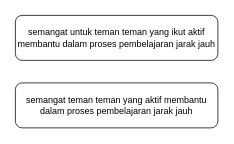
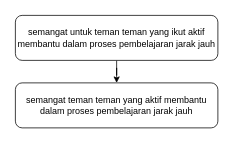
none -> (117, 74)
